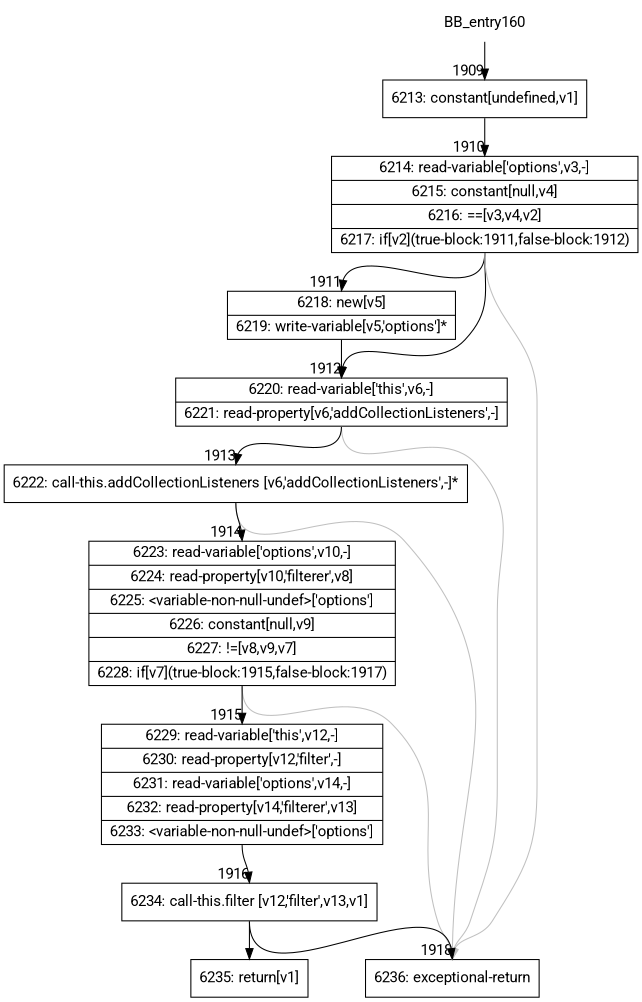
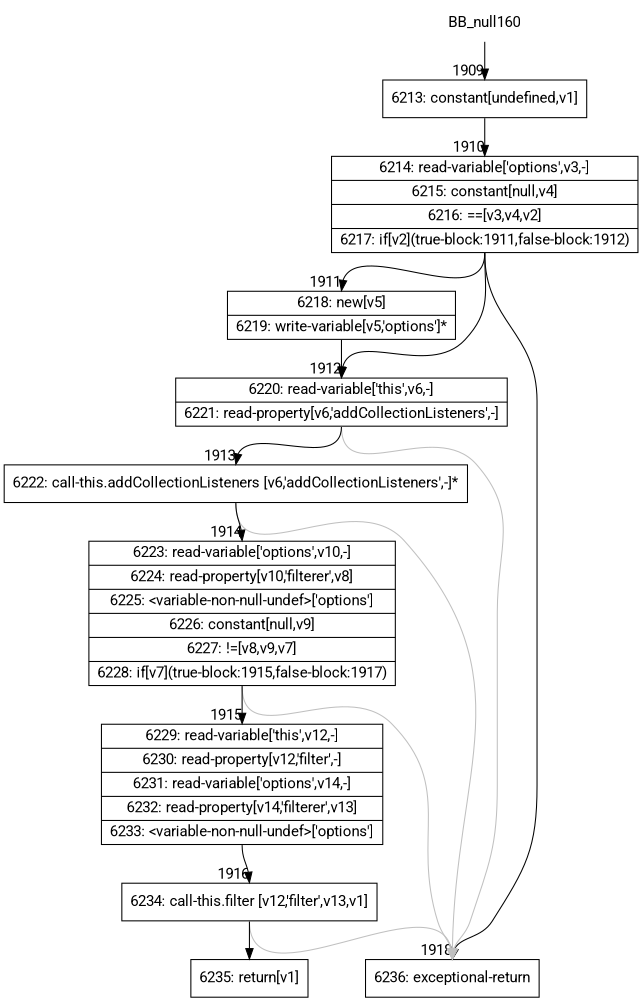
(485, 23) -> (485, 23)
(537, 610) -> (537, 610)
(346, 942) -> (346, 942)
